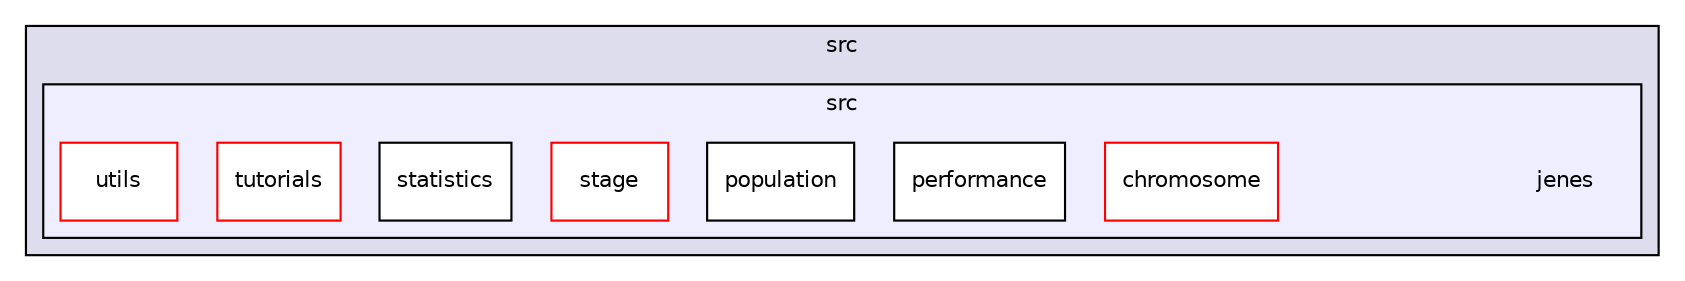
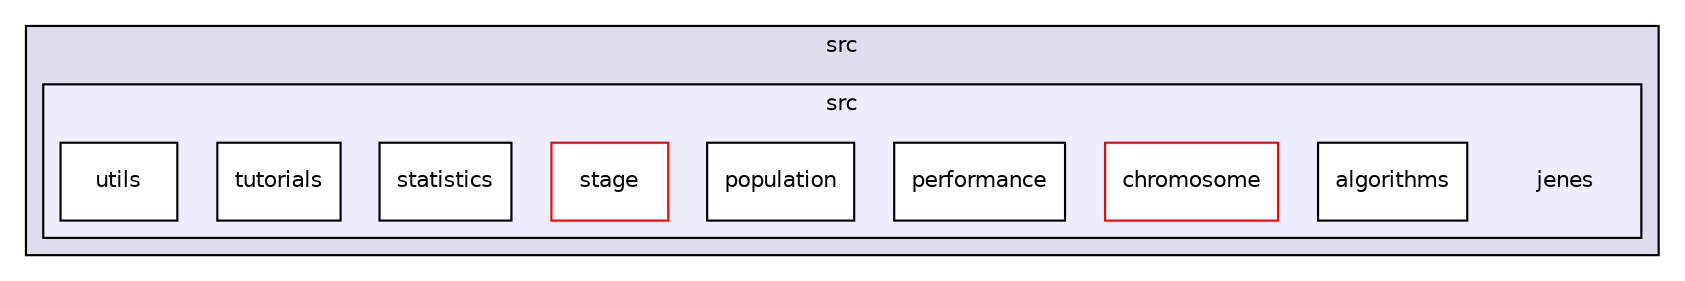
(119, 182) -> (119, 182)
(279, 182) -> (279, 182)
none -> (1393, 182)
